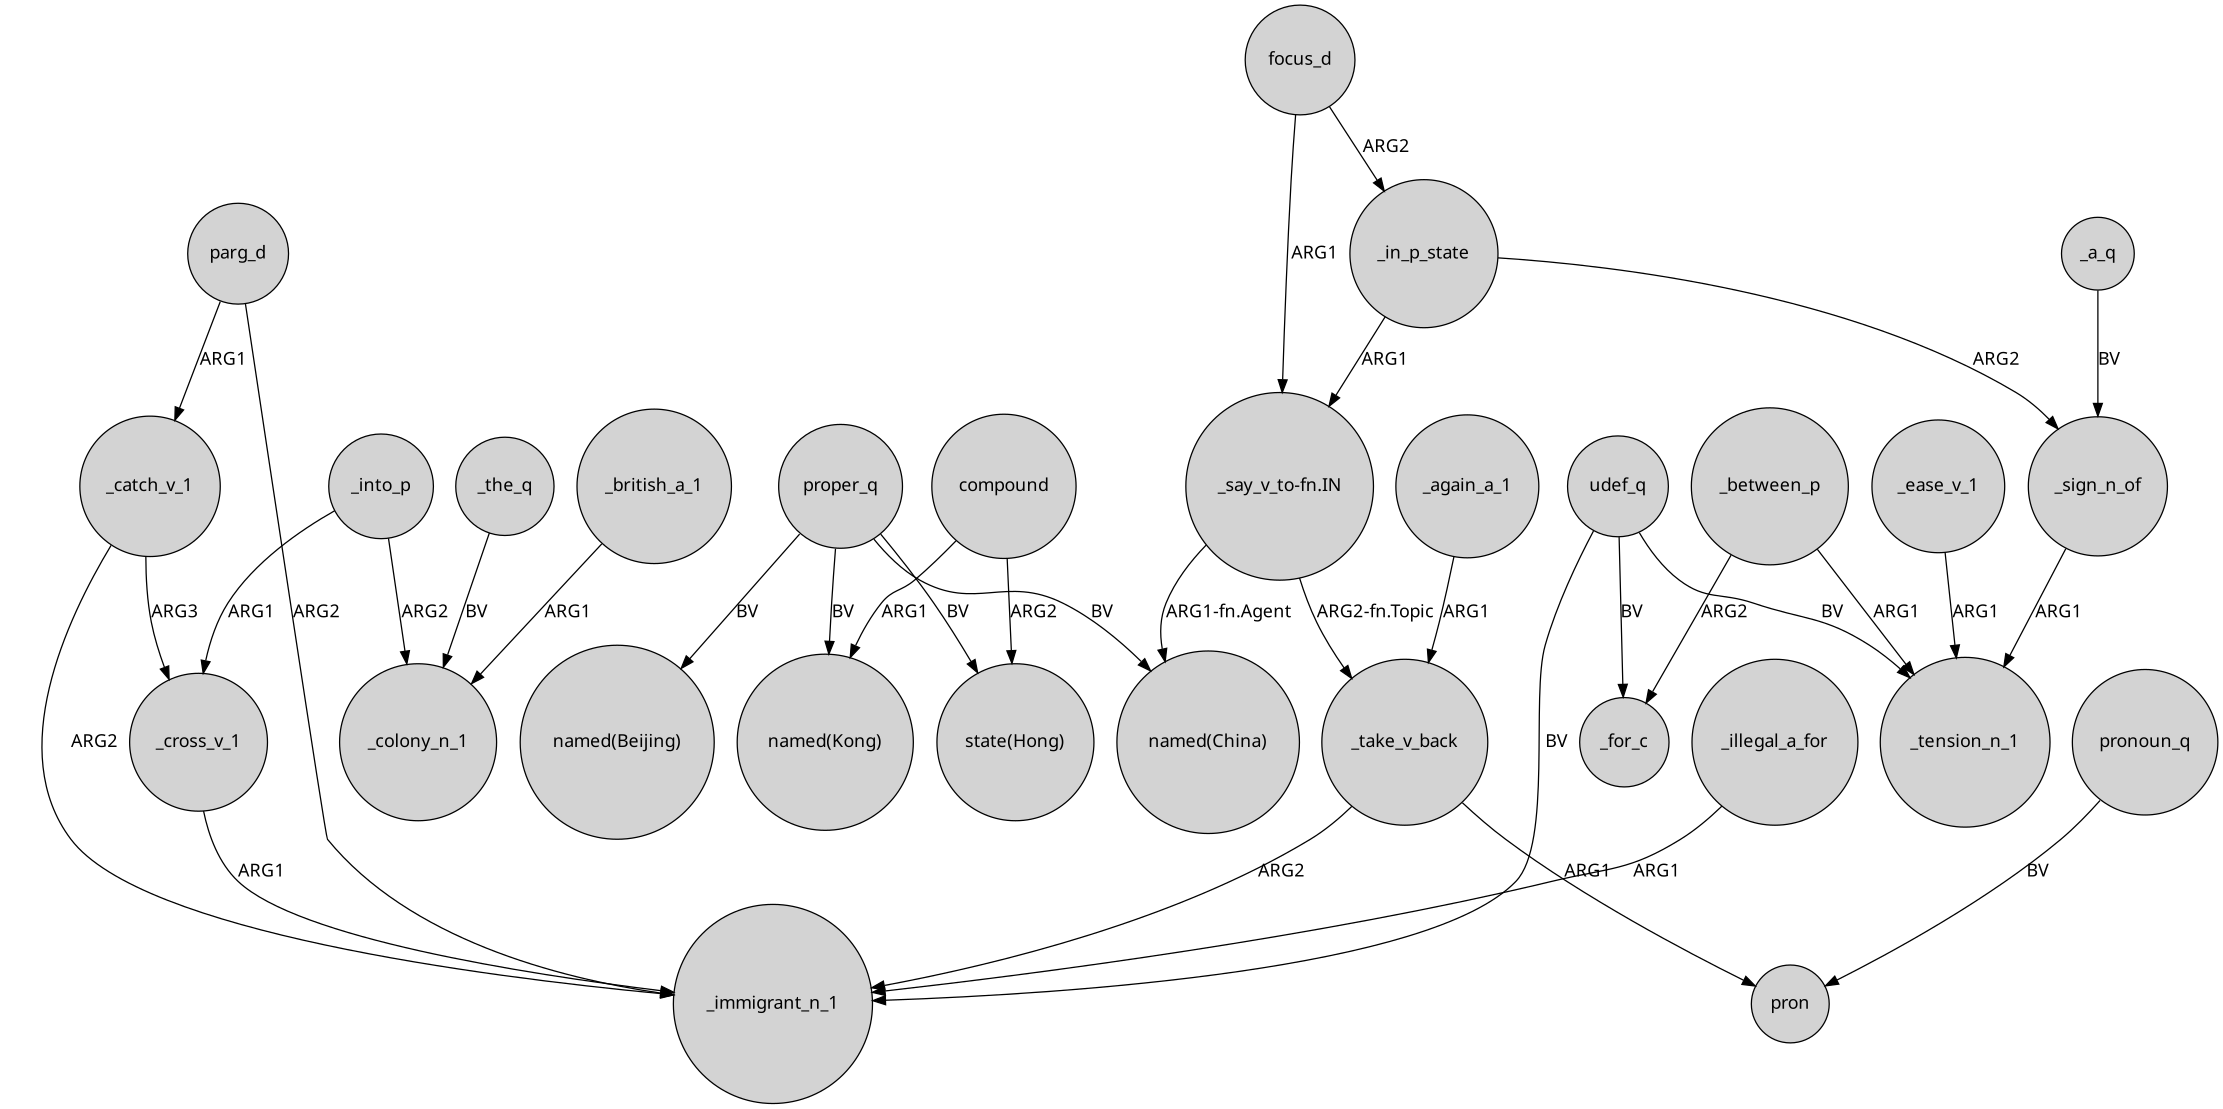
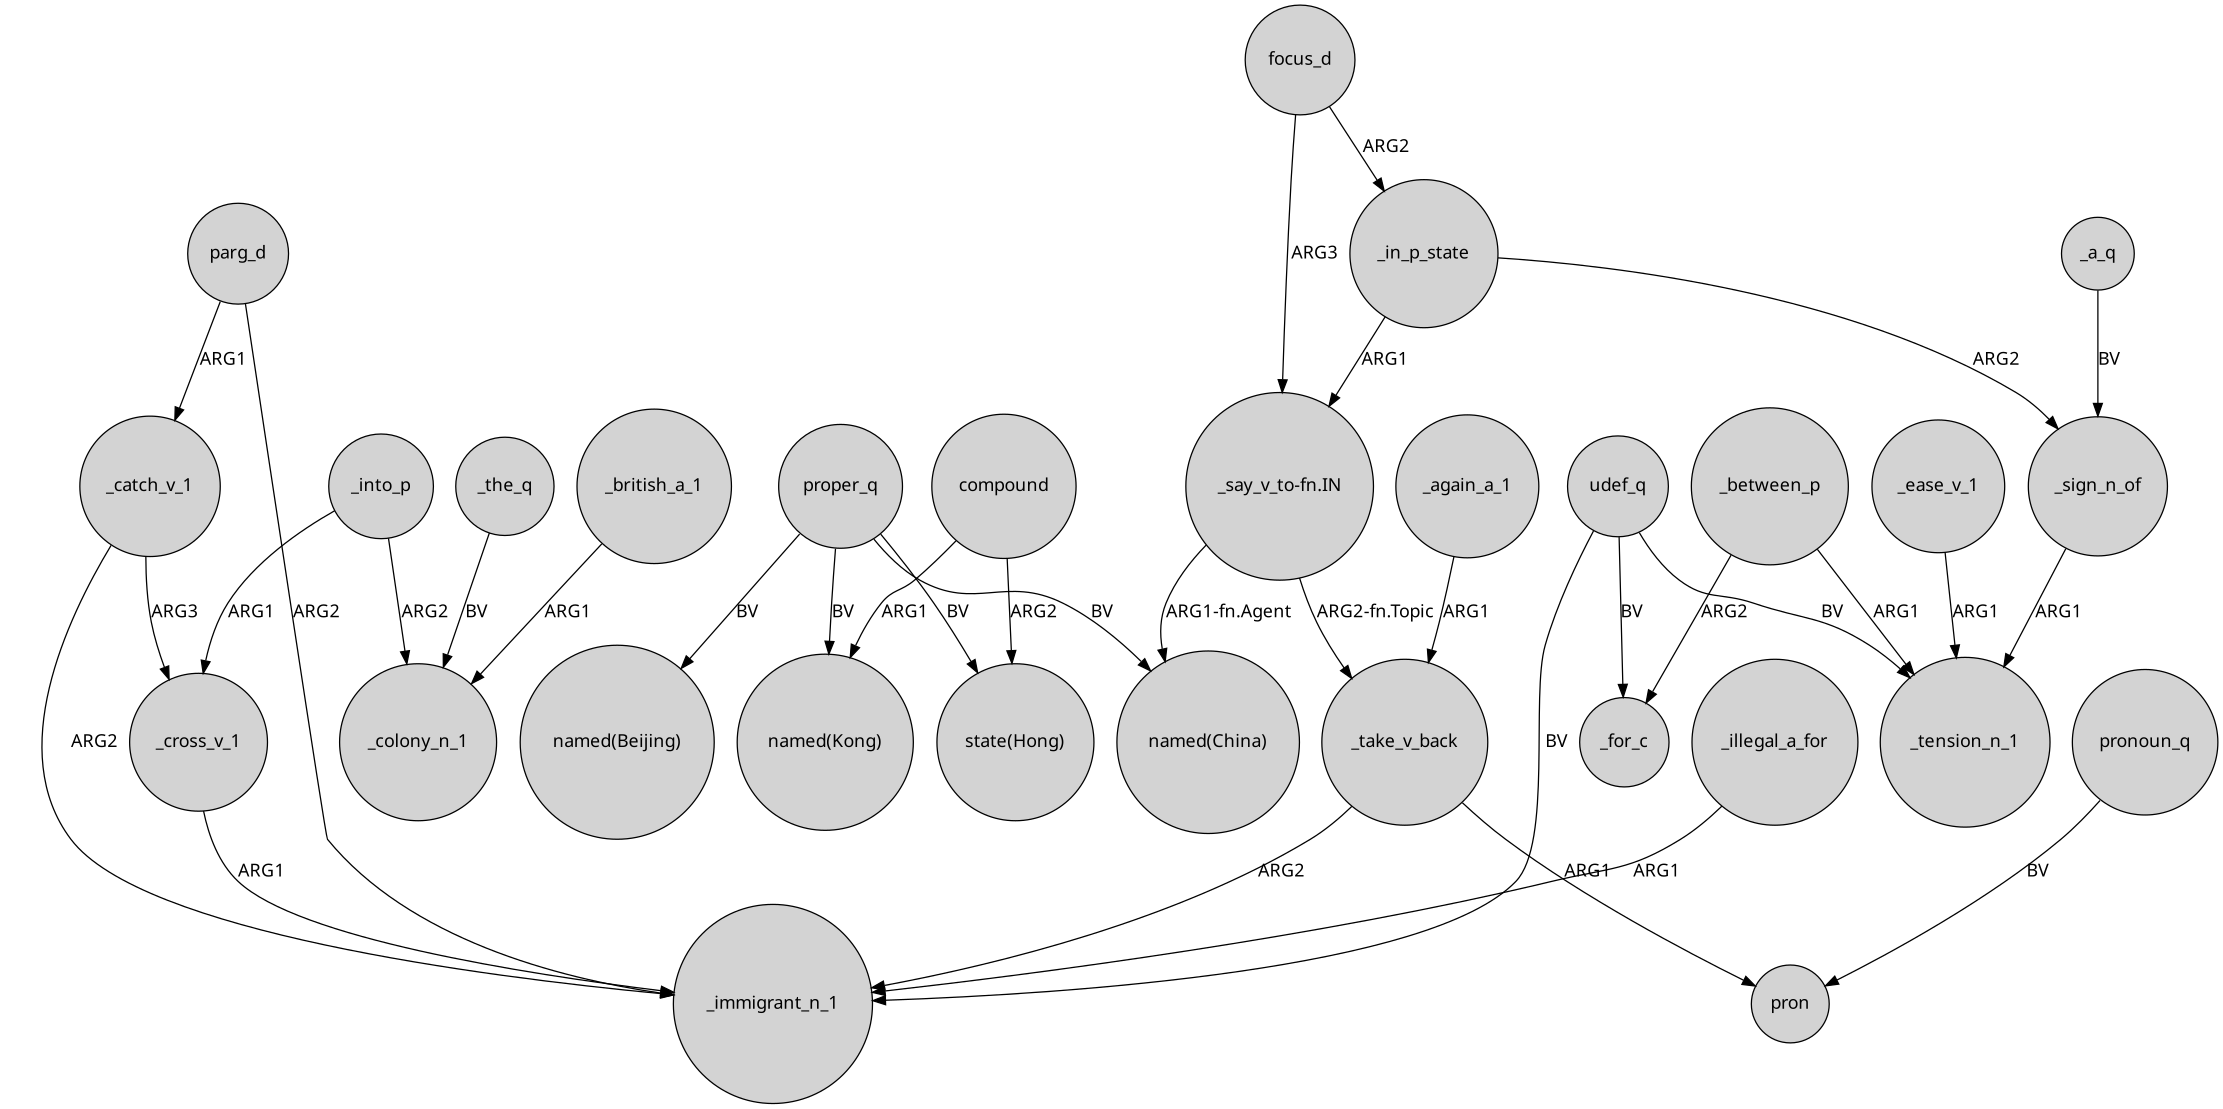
(1315, 254) -> (1315, 254)
